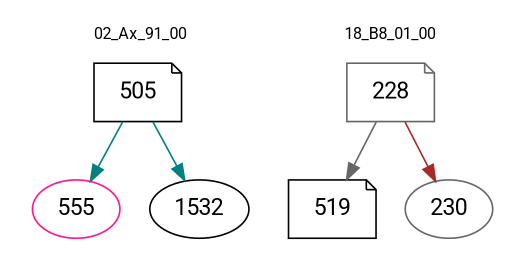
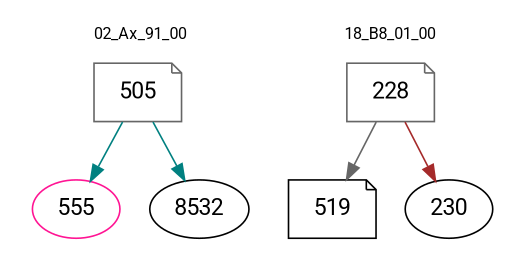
(138, 92) -> (138, 92)
(199, 209) -> (199, 209)
(449, 209) -> (449, 209)
